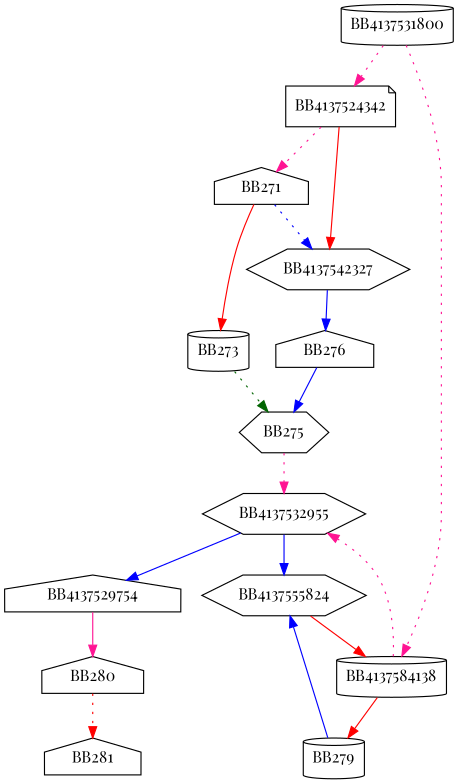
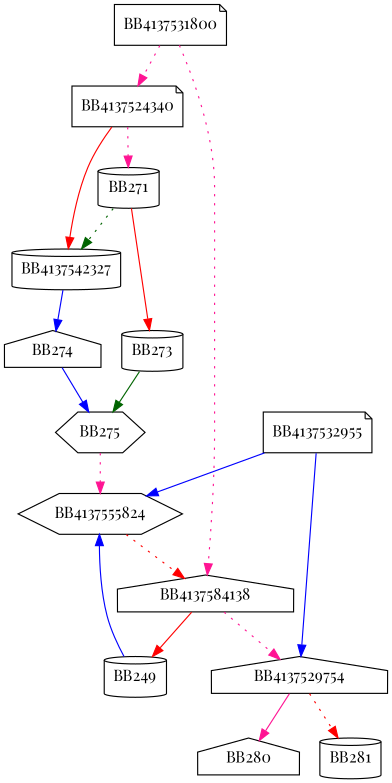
(397, 25) -> (170, 25)
(341, 106) -> (127, 106)
(261, 188) -> (129, 188)
(290, 222) -> (101, 224)
(328, 269) -> (66, 269)
(325, 351) -> (53, 351)
(248, 387) -> (129, 387)
(284, 468) -> (100, 468)
(284, 514) -> (318, 432)
(384, 588) -> (248, 632)
(333, 633) -> (151, 553)
(392, 677) -> (206, 595)
(93, 710) -> (321, 711)
(93, 758) -> (350, 758)
(334, 758) -> (135, 677)
